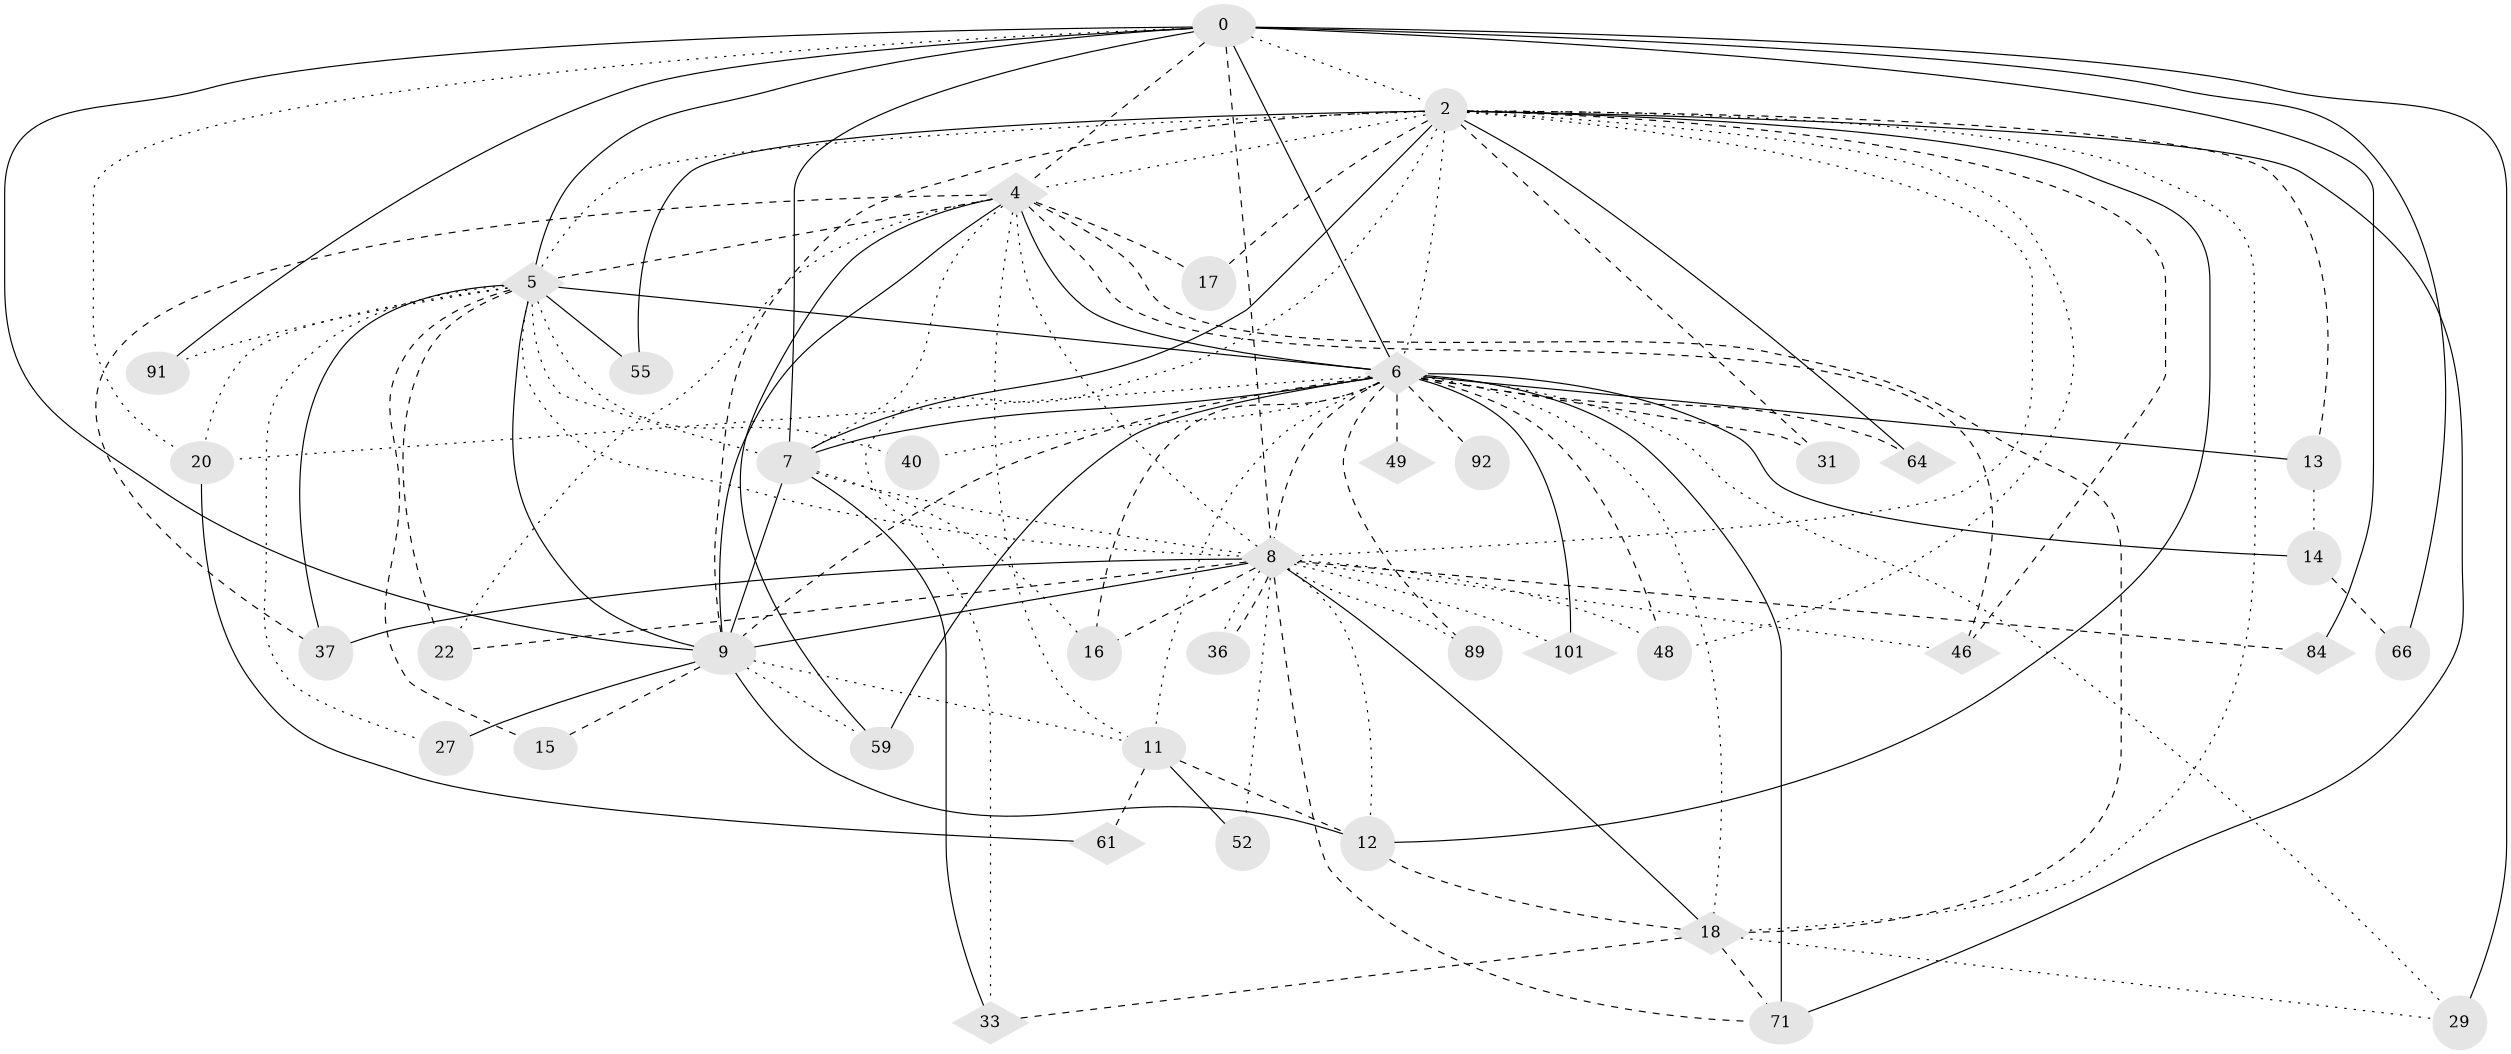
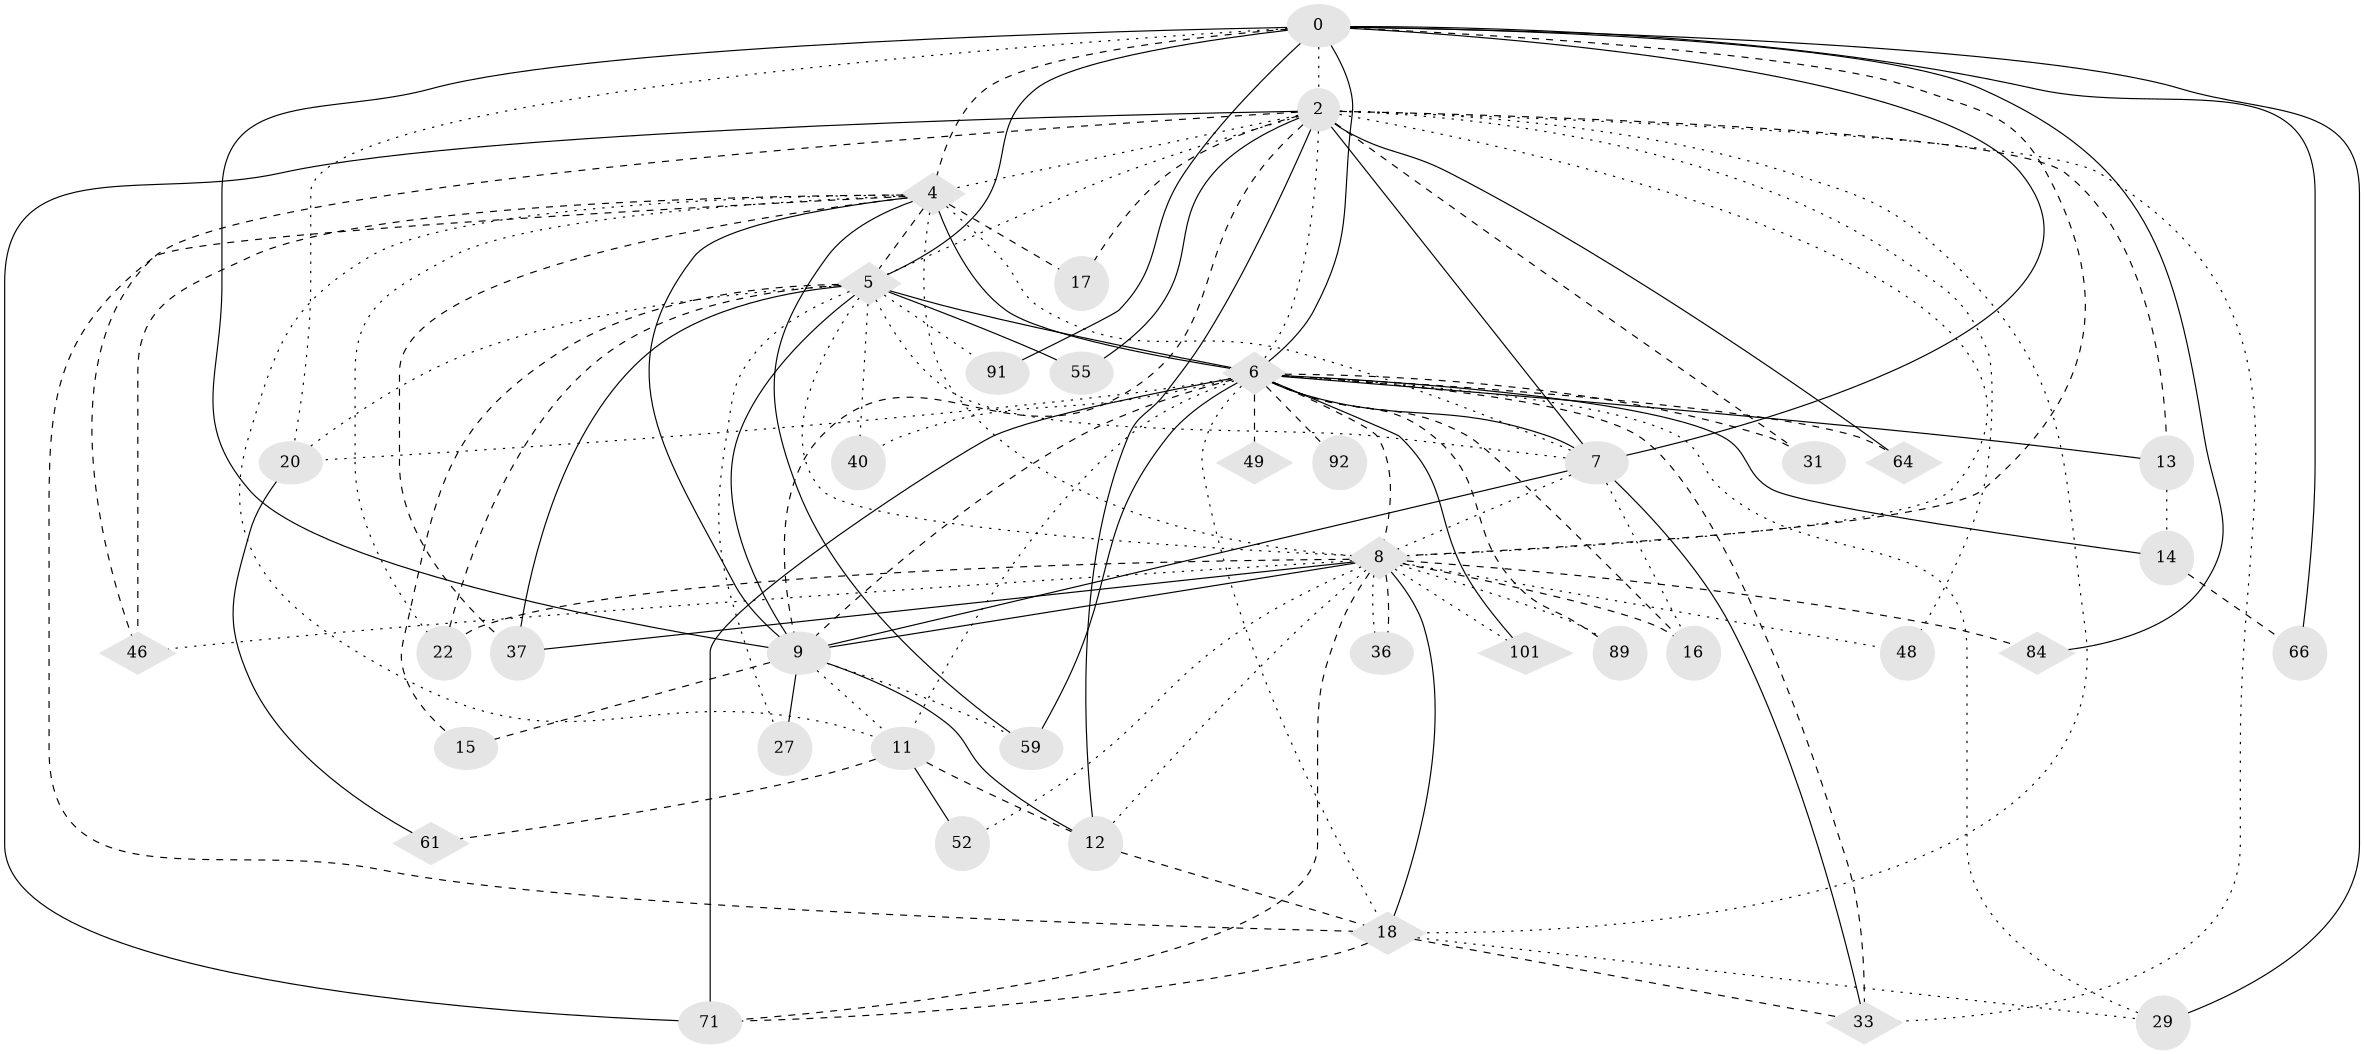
(1577, 465) -> (1705, 516)
